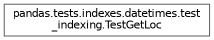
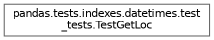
(107, 20) -> (107, 20)
